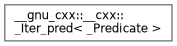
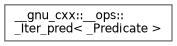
(88, 23) -> (88, 23)
